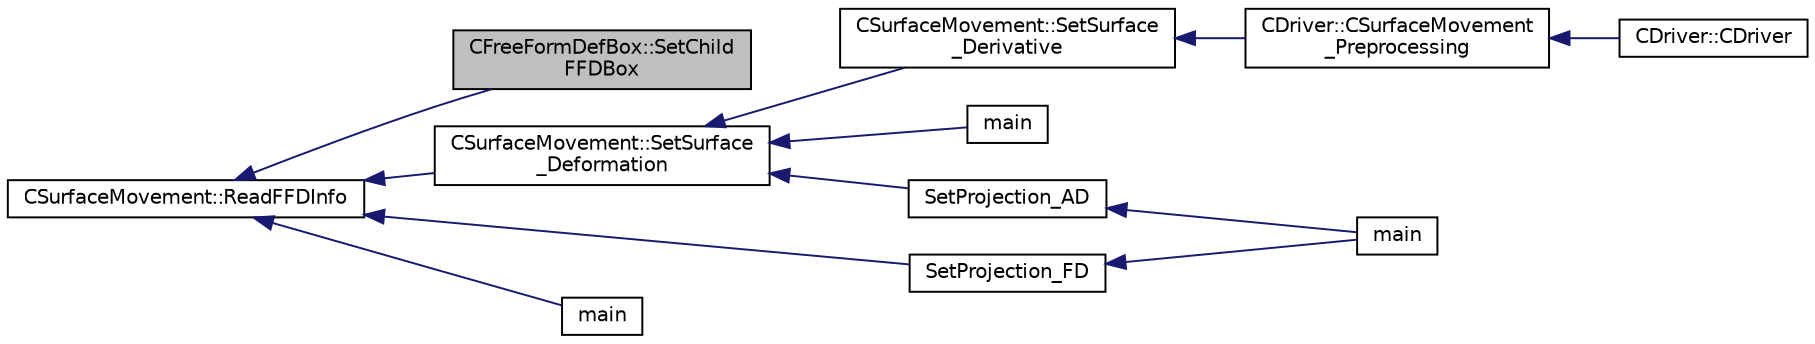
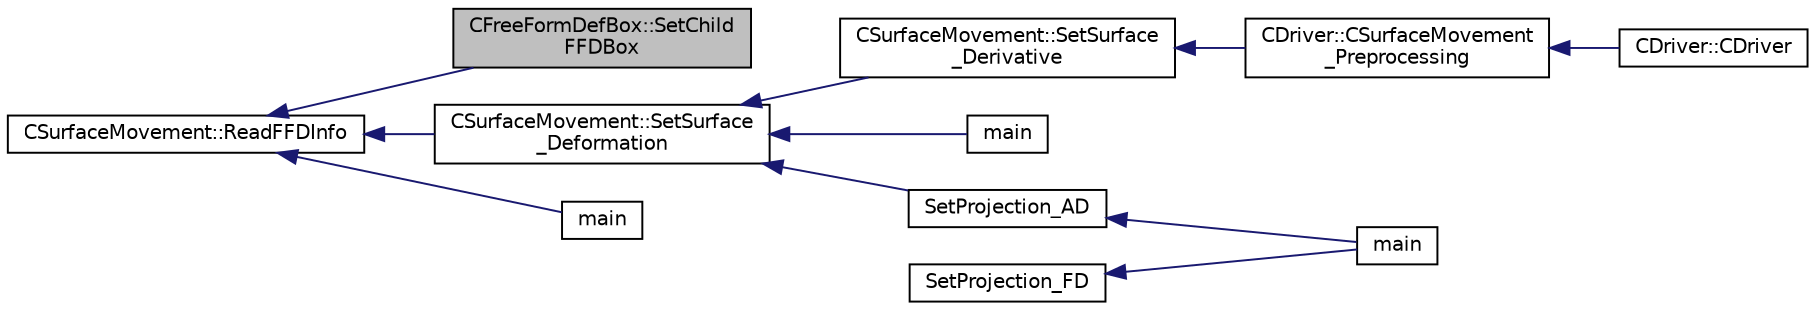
(647, 241) -> none
